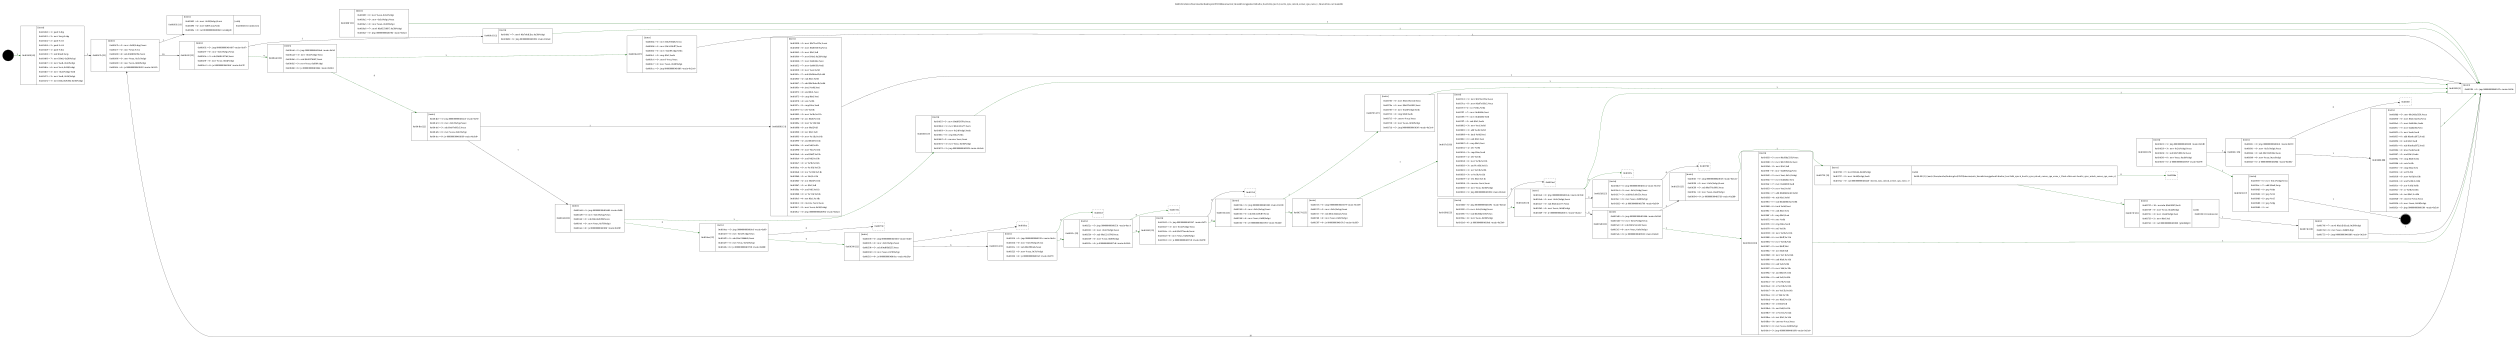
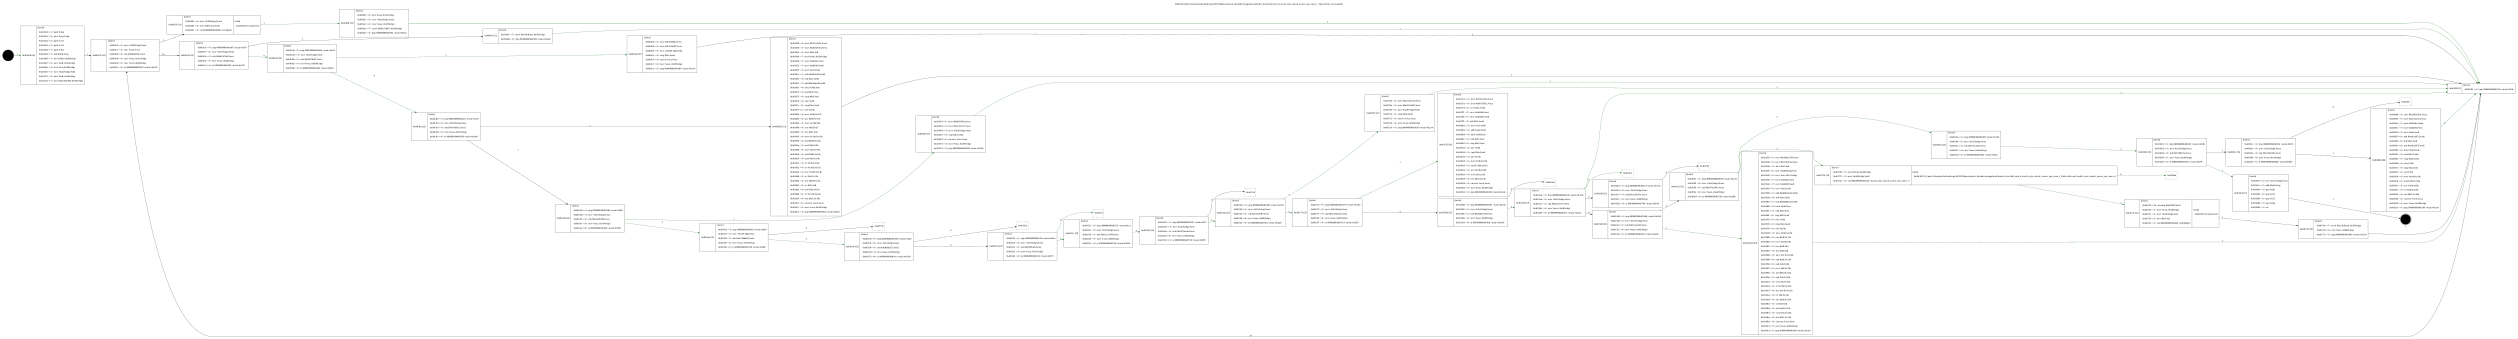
none -> (299, 24)
none -> (1966, 145)
(1174, 210) -> none
none -> (1399, 213)
